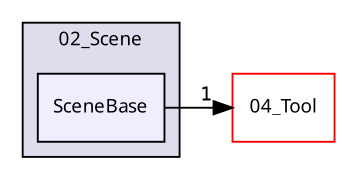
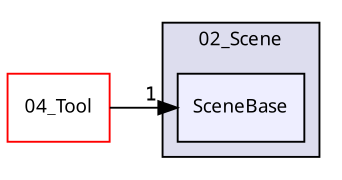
(191, 108) -> (134, 108)
